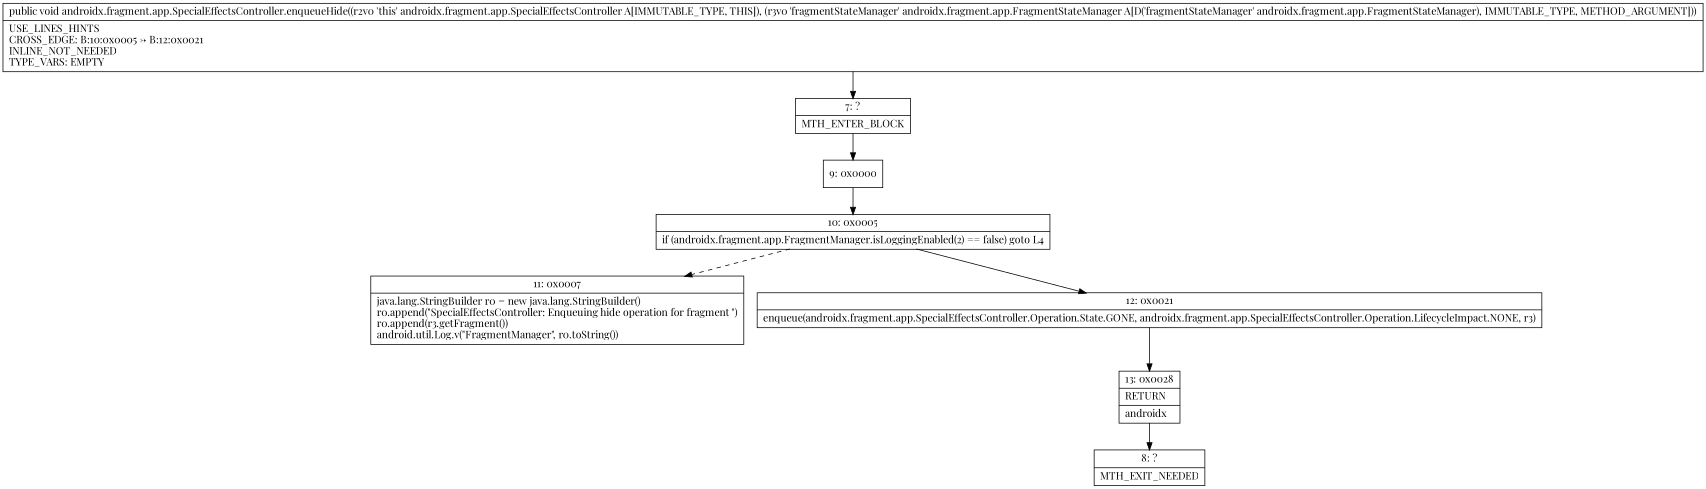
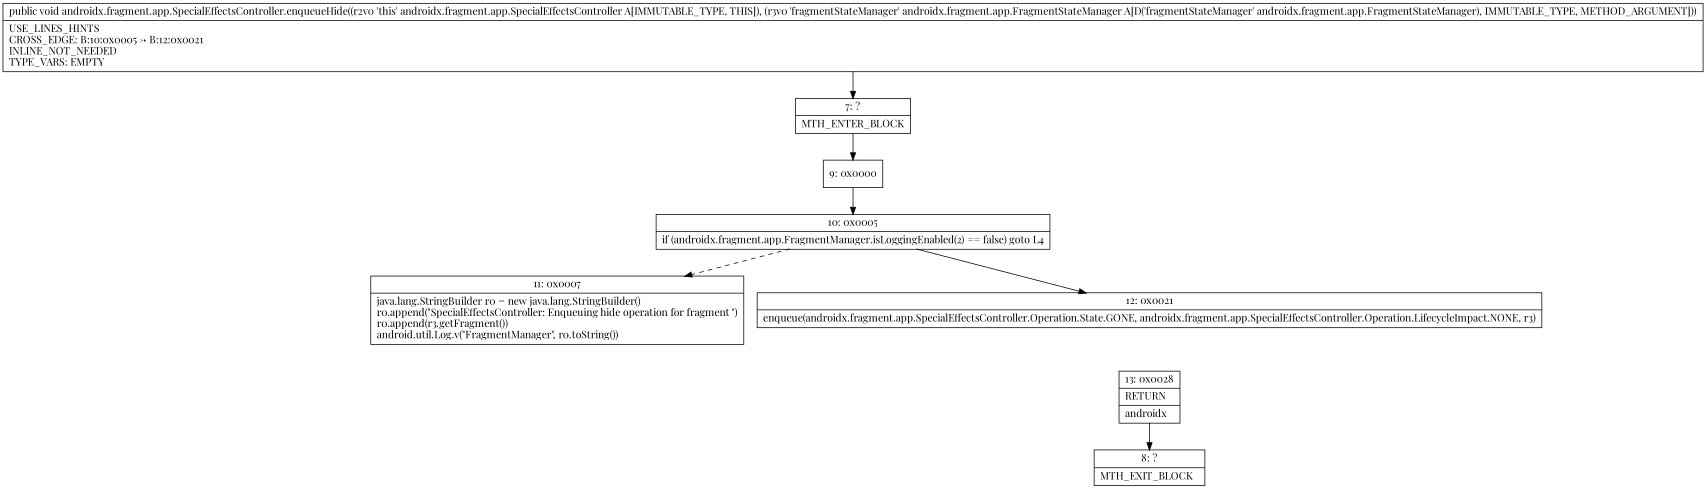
(1150, 346) -> none
(1150, 476) -> (1147, 476)
